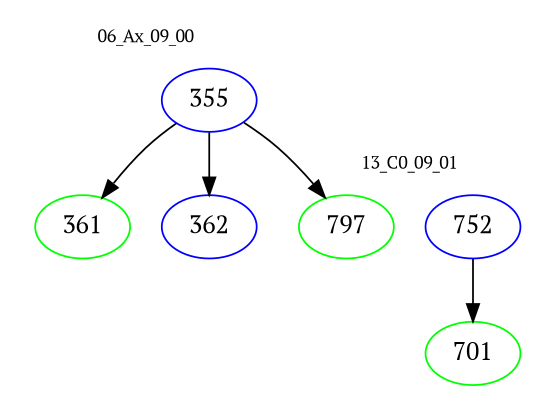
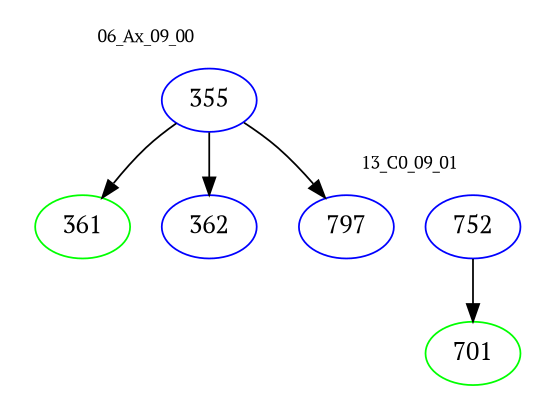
(346, 227) -> (346, 227)
